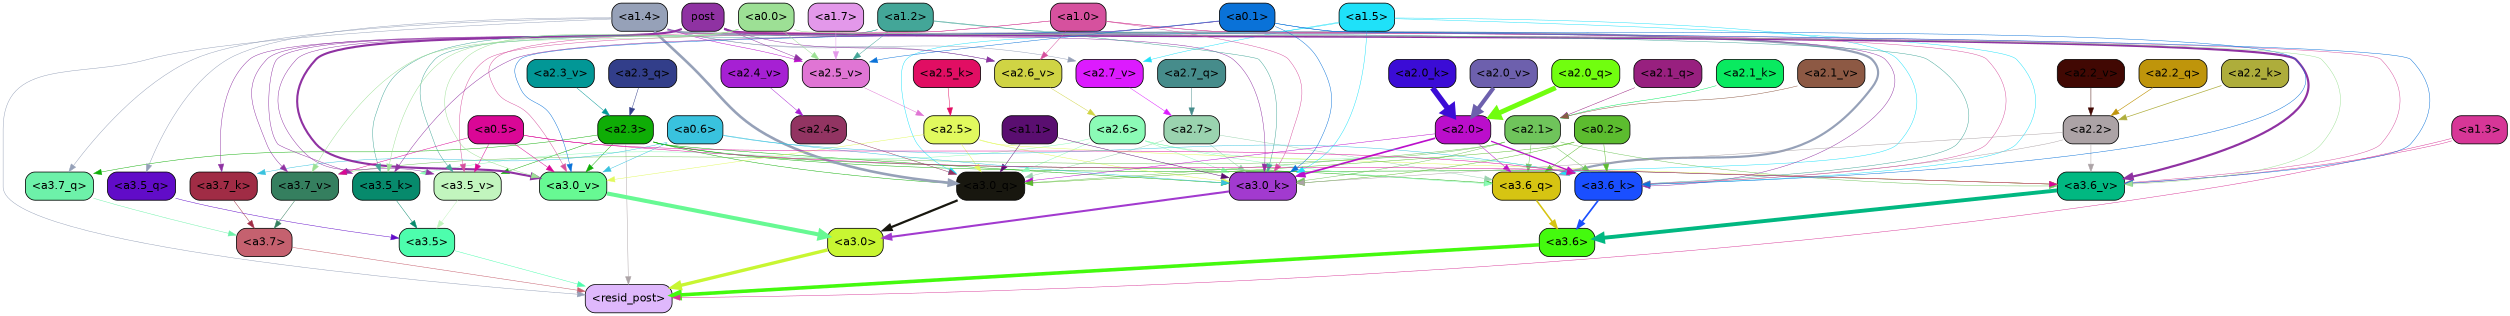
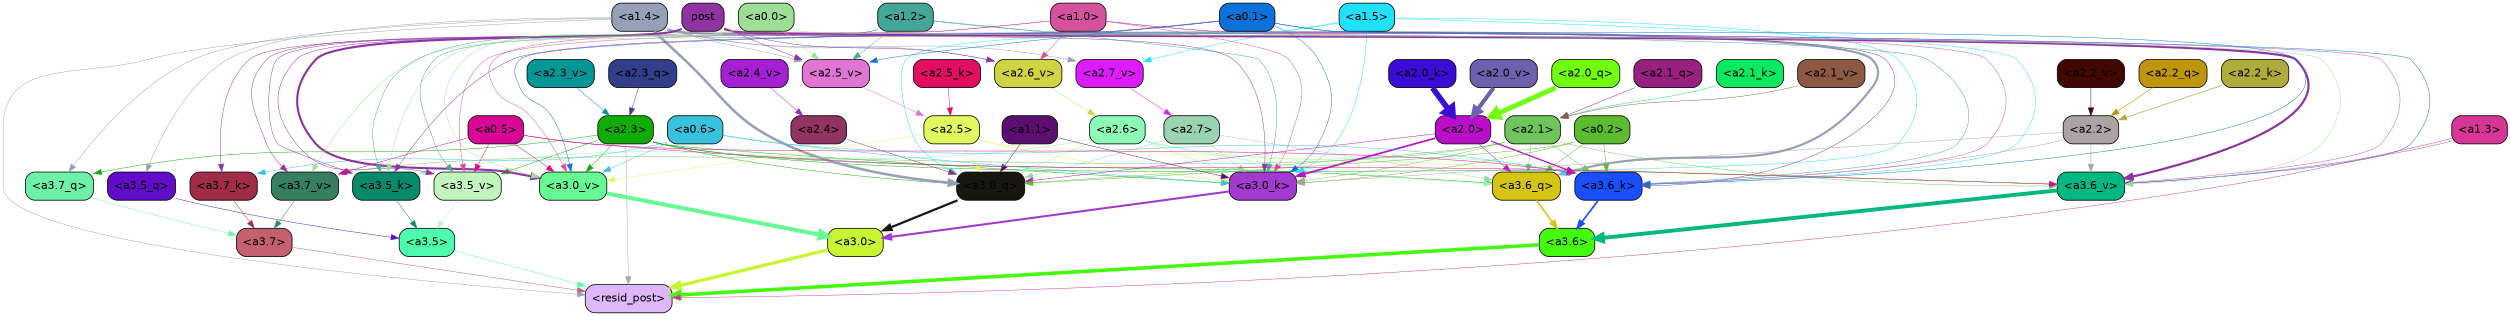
(836, 17) -> none
(744, 48) -> (744, 48)
(1192, 74) -> none
